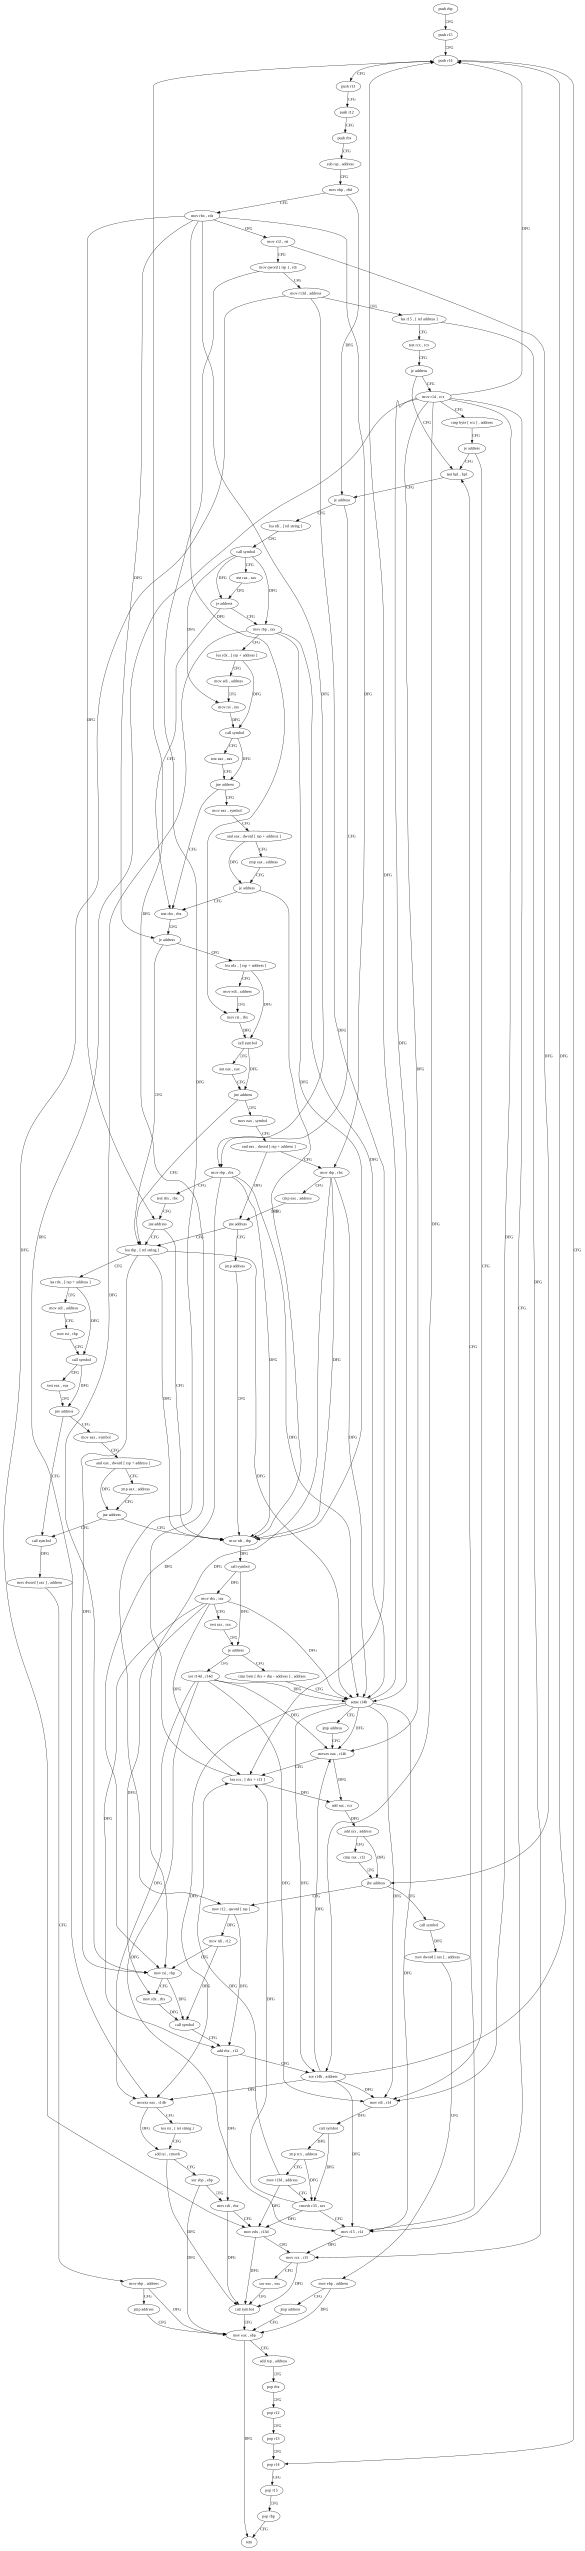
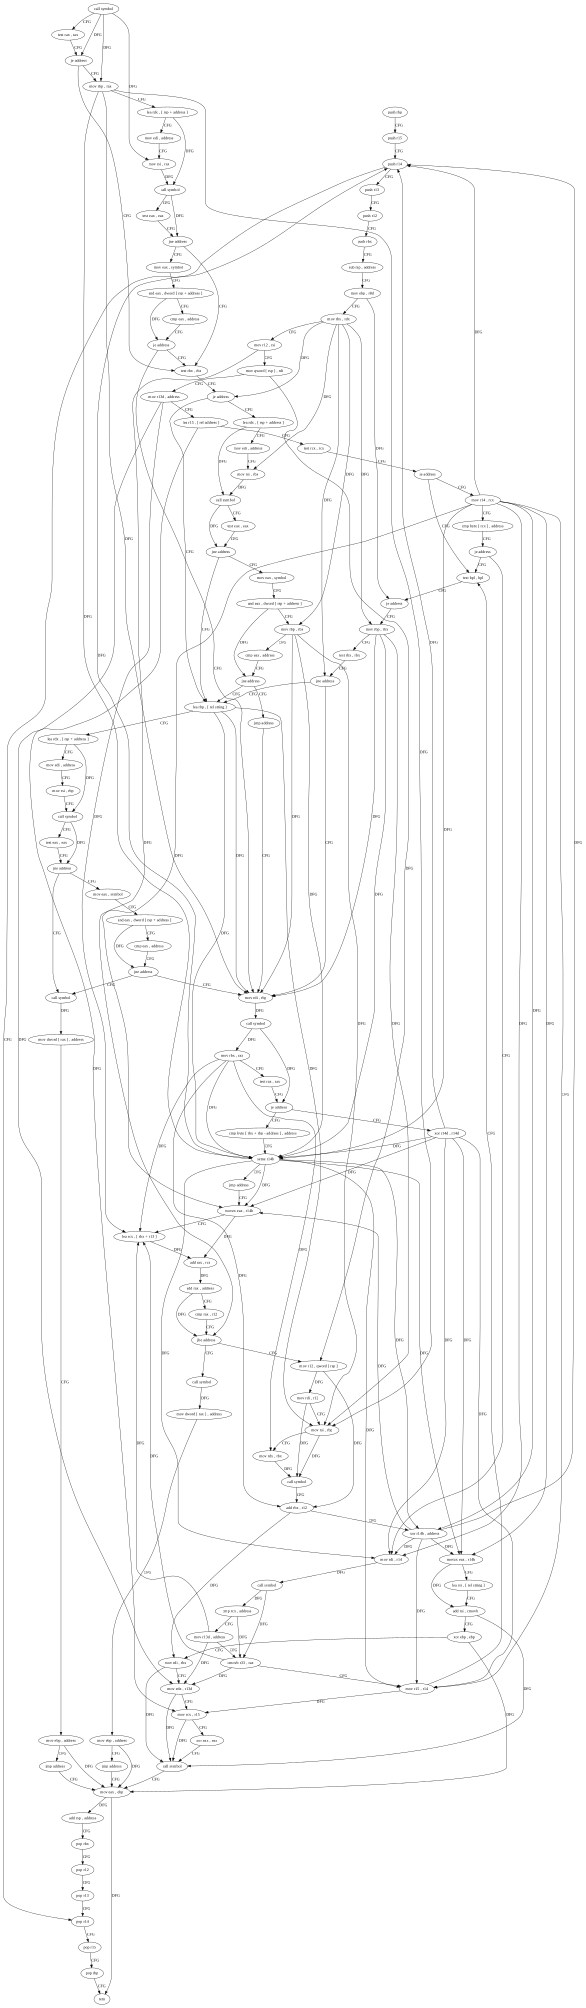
(286, 526) -> none
(148, 889) -> (431, 649)
(265, 2348) -> (103, 1805)
